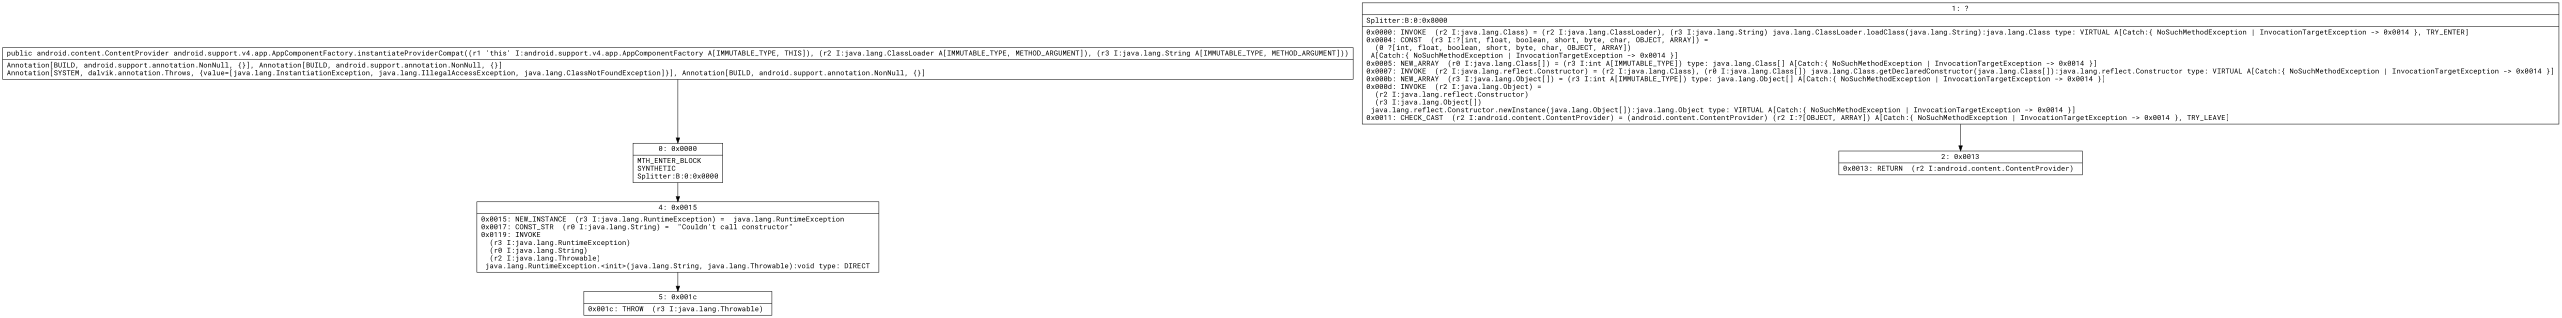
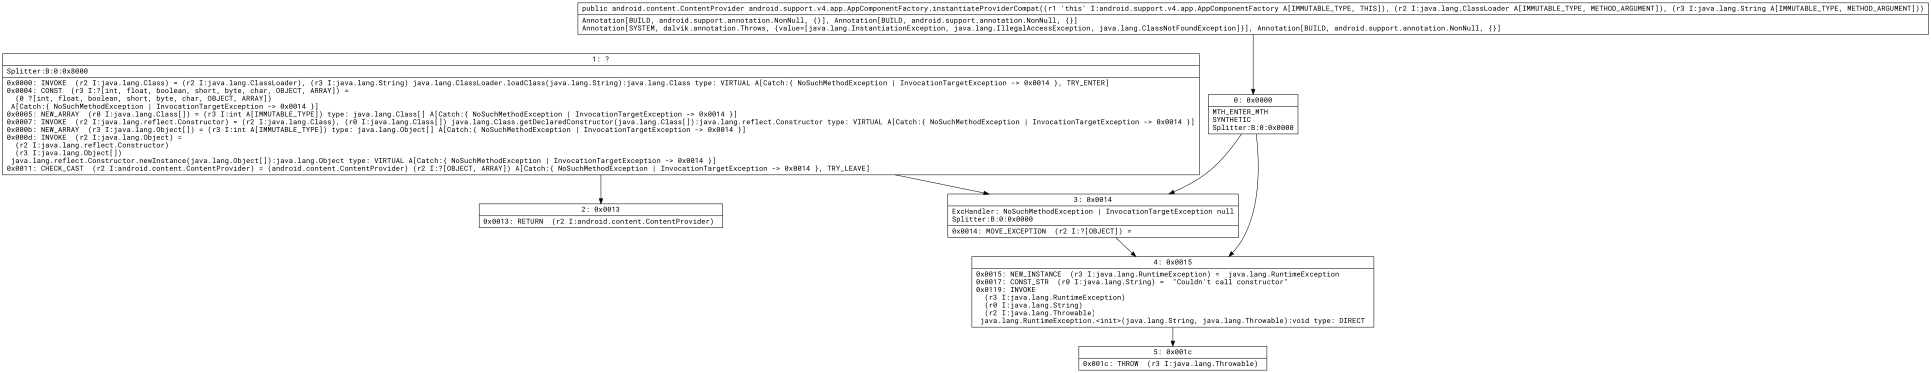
(669, 161) -> (1240, 112)
none -> (1093, 216)
